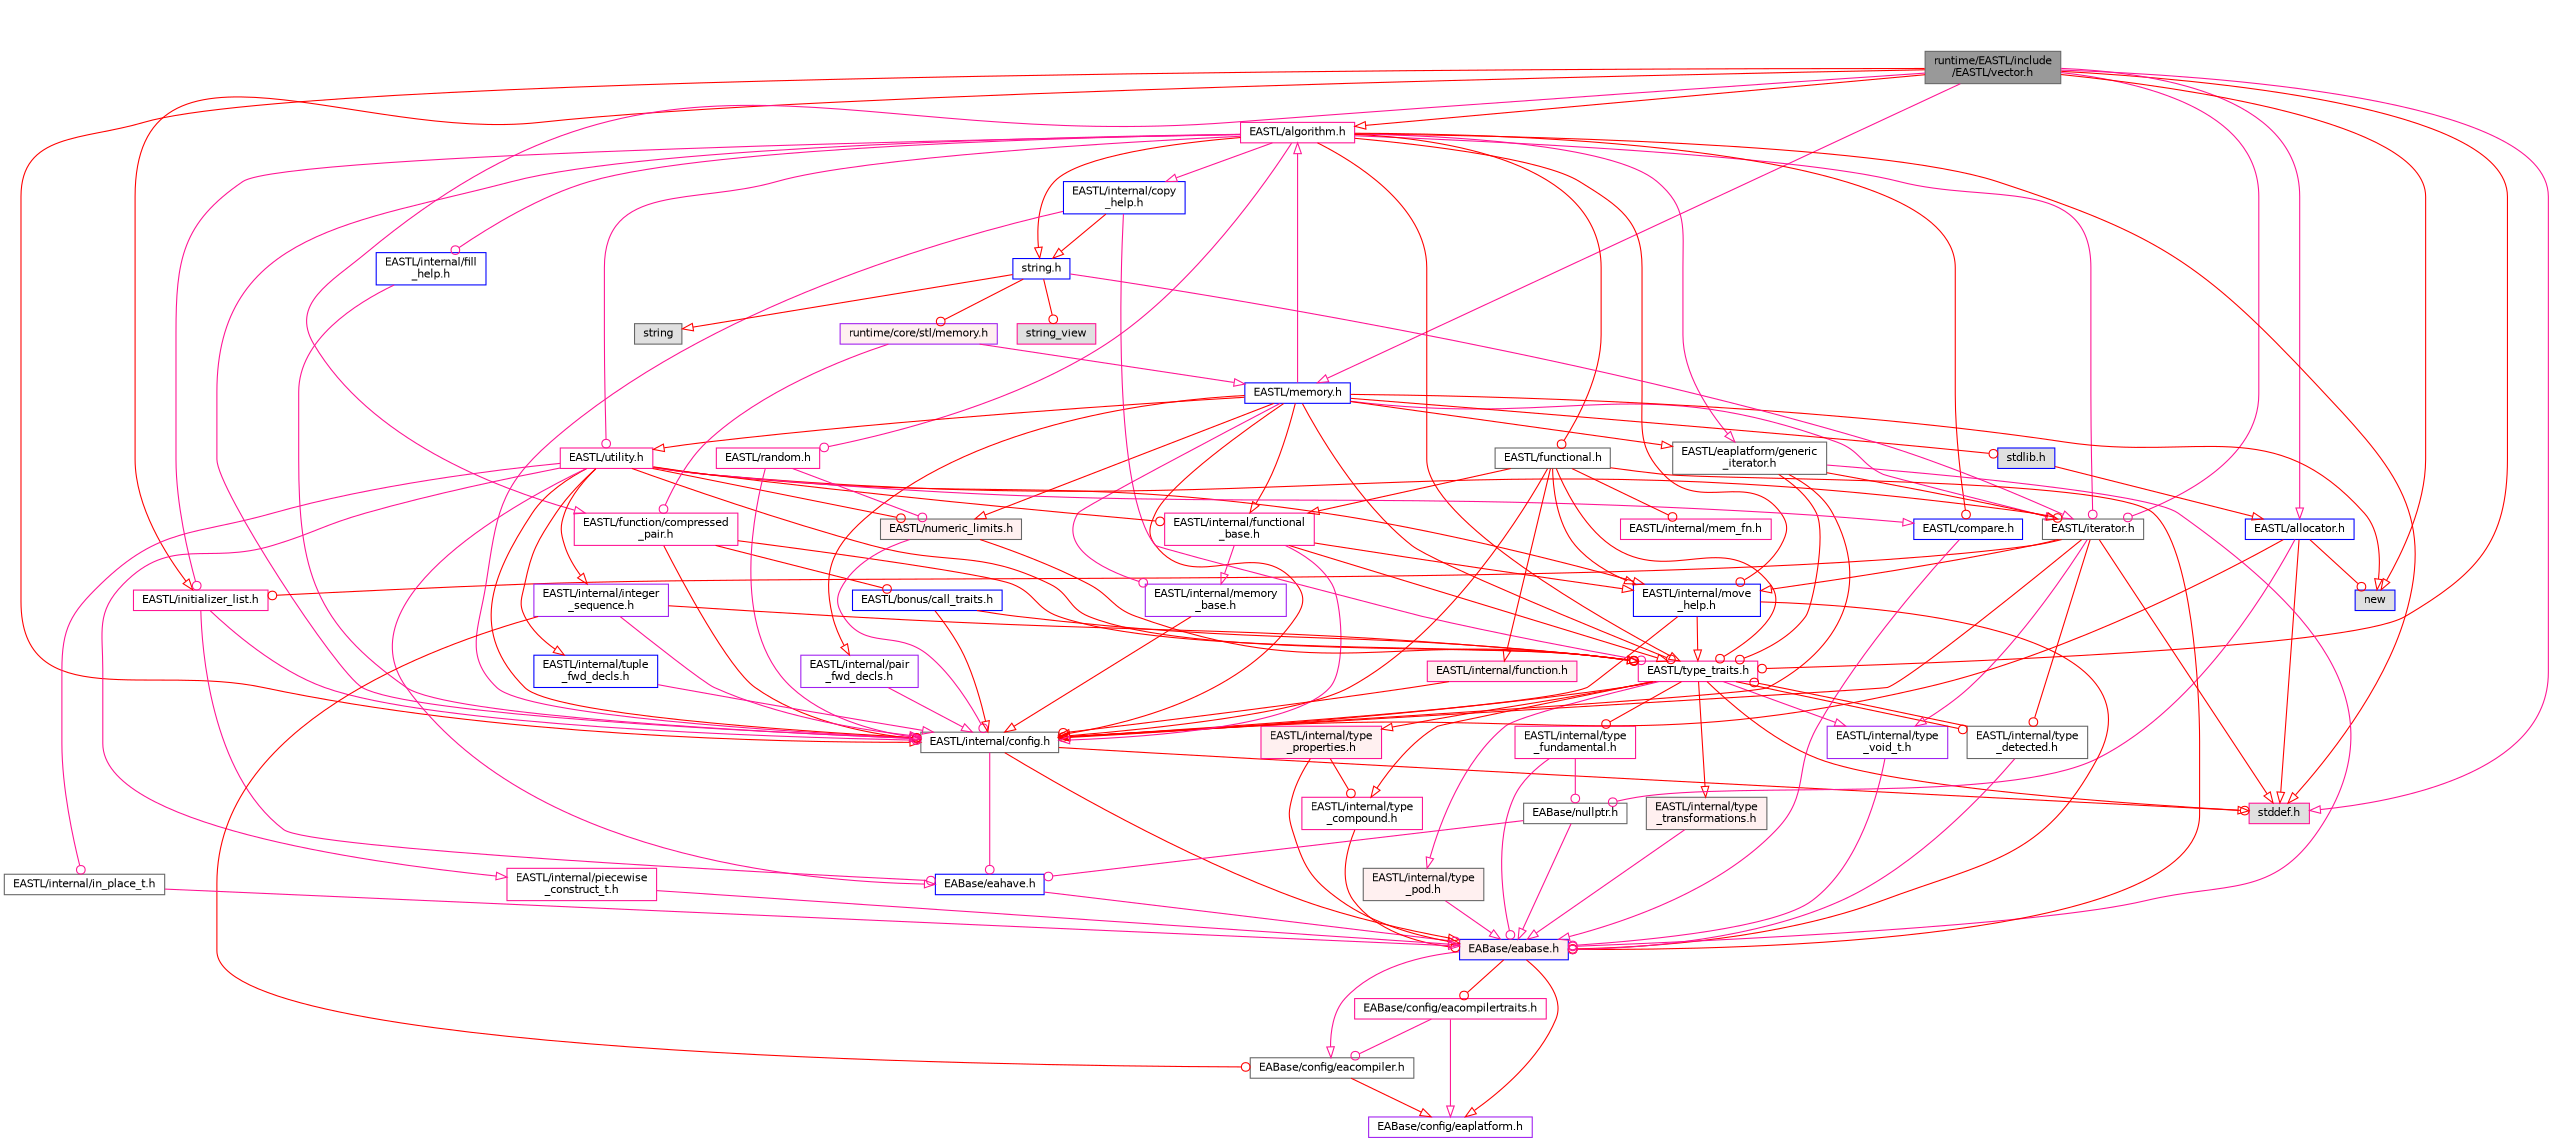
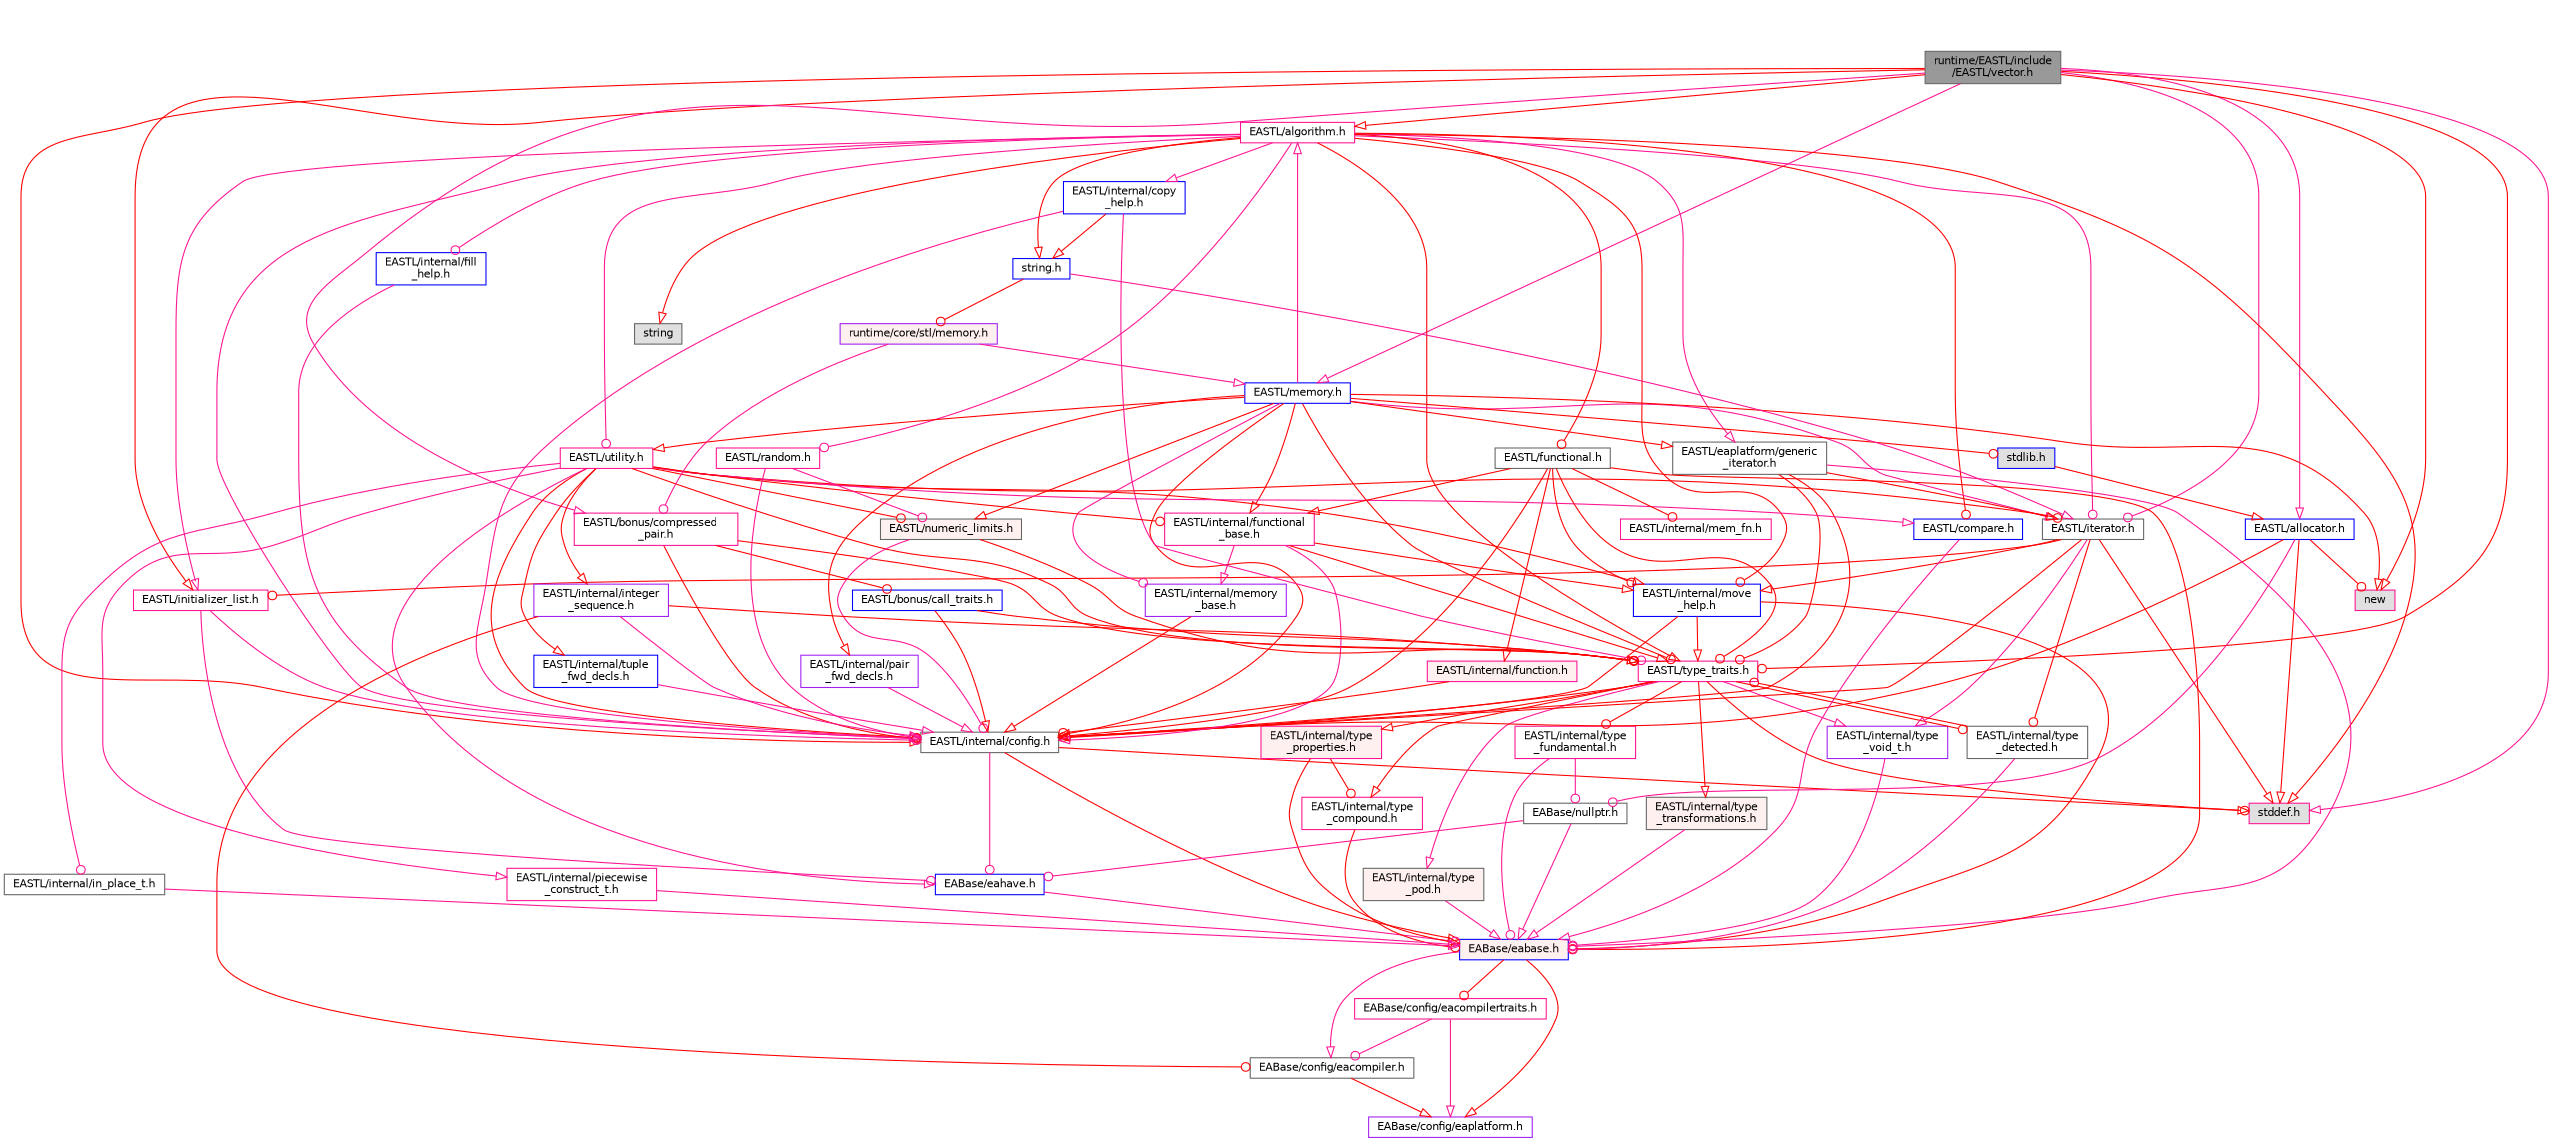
(564, 153) -> (564, 153)
(853, 301) -> (929, 179)
(1056, 334) -> none
(656, 529) -> (656, 529)
(1570, 538) -> (1570, 538)
(2375, 600) -> (2375, 600)
